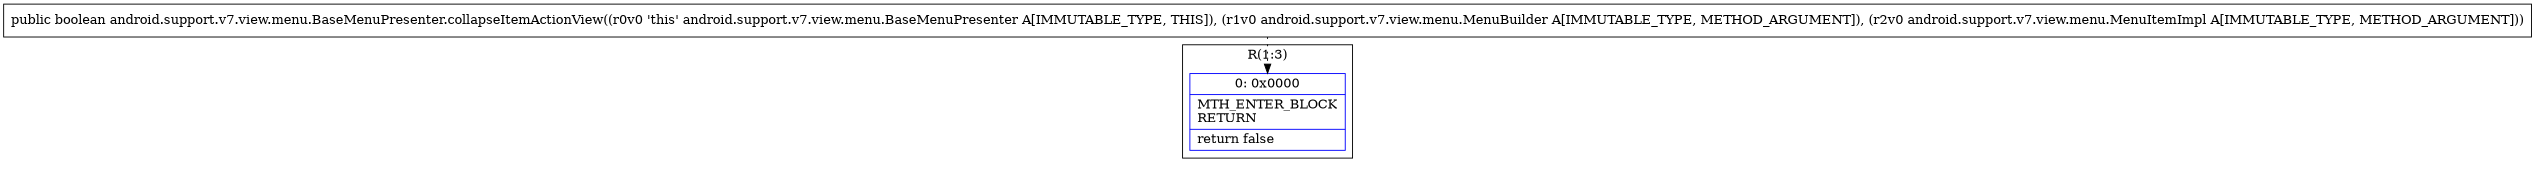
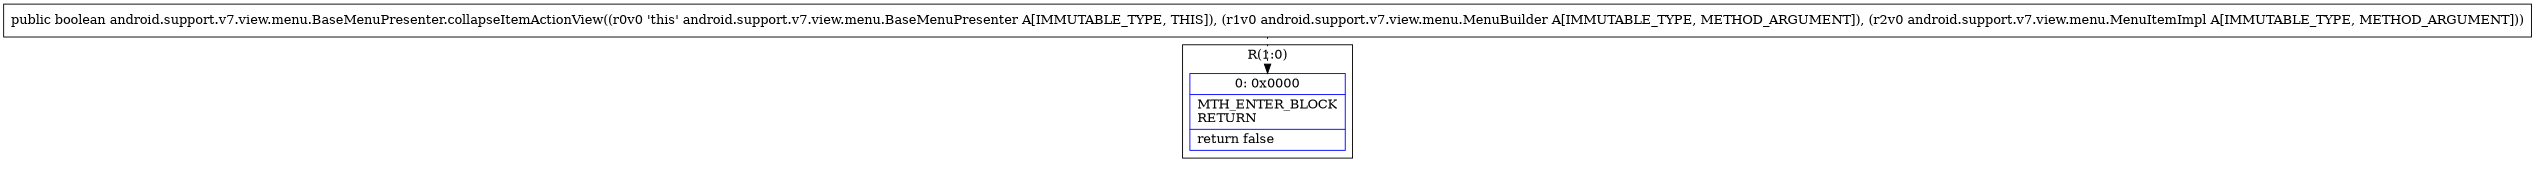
(1268, 55) -> (1268, 55)
